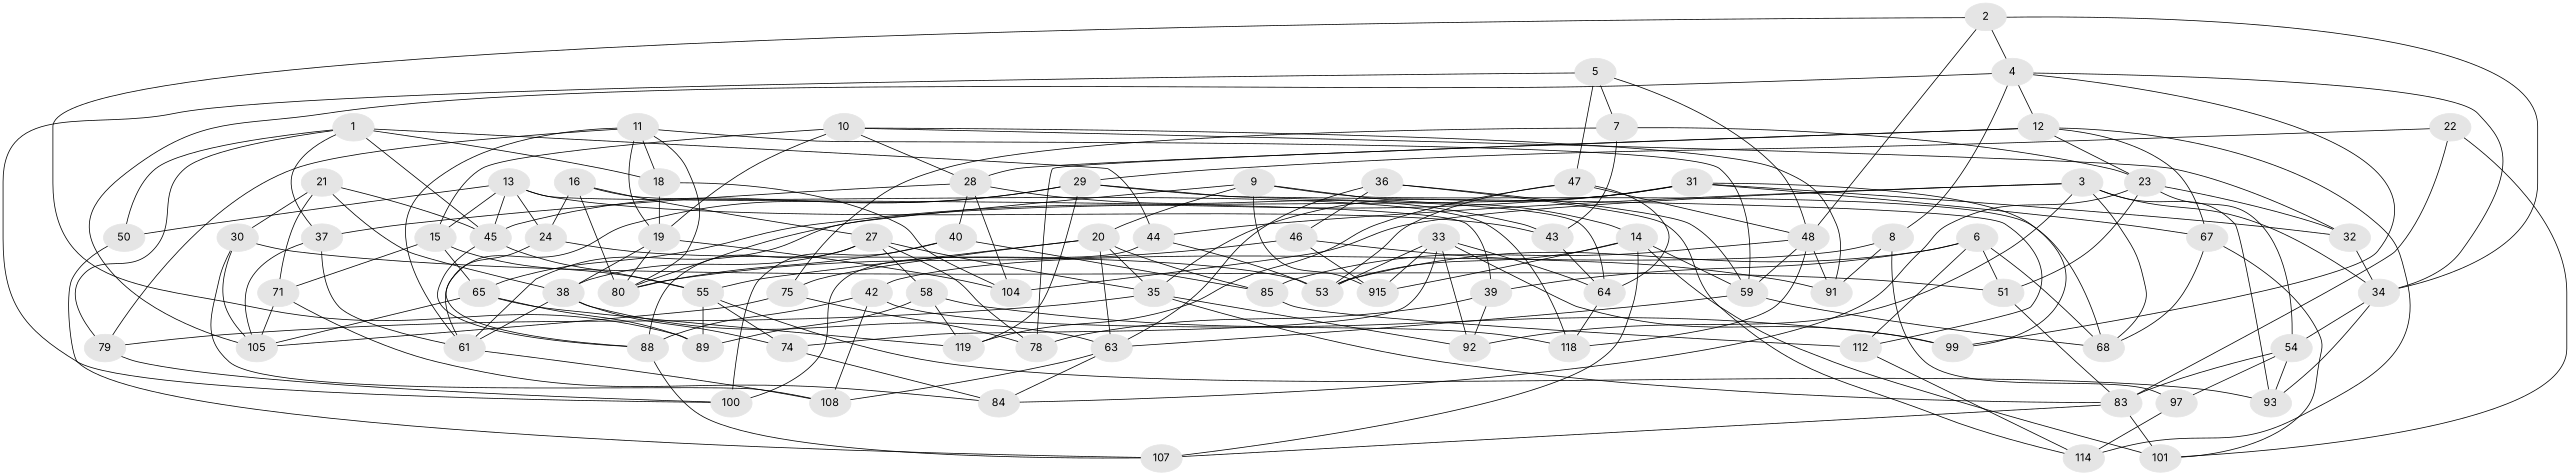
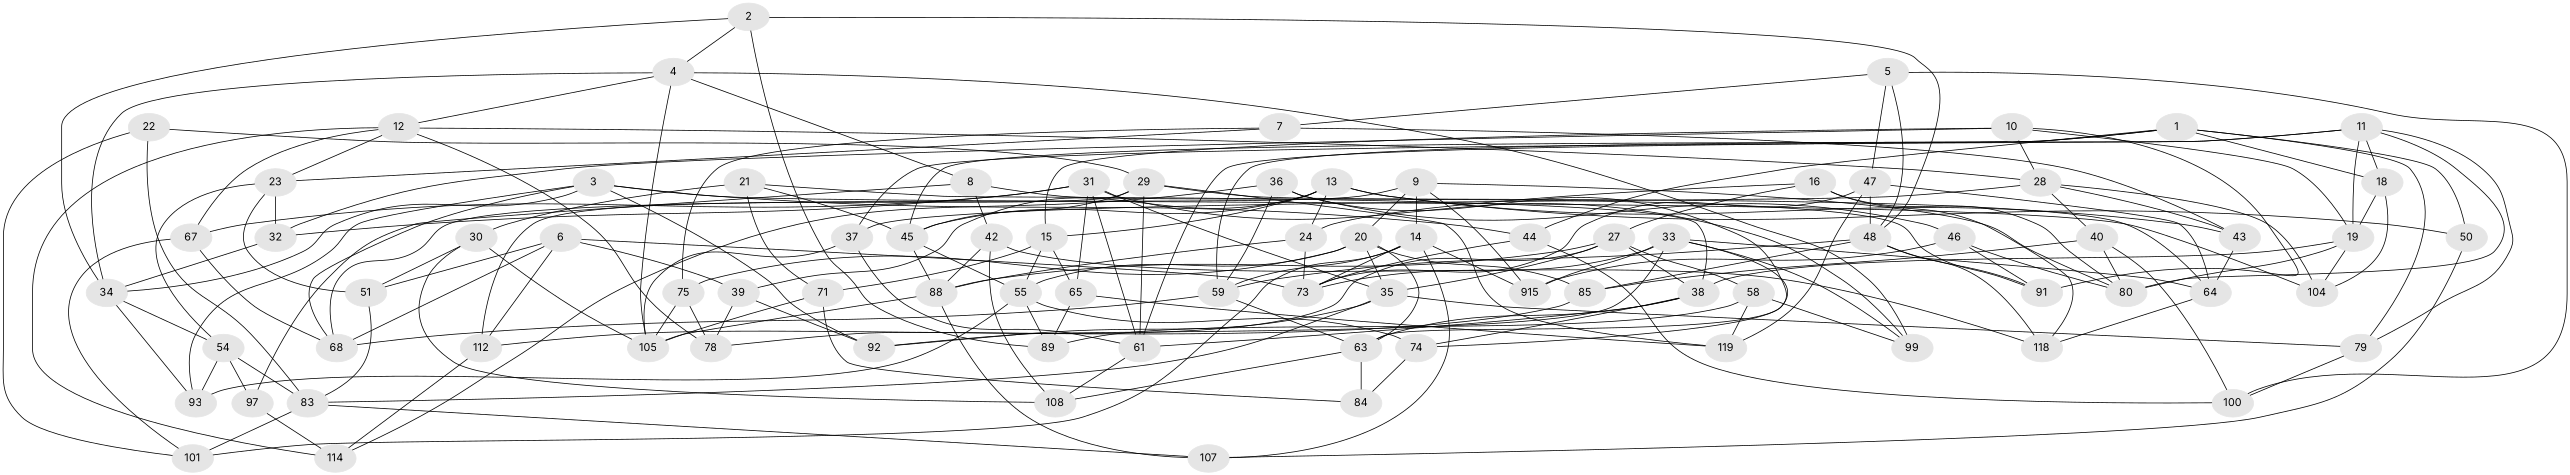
(1322, 293) -> (1303, 293)
(391, 315) -> (816, 313)
(1624, 362) -> none
